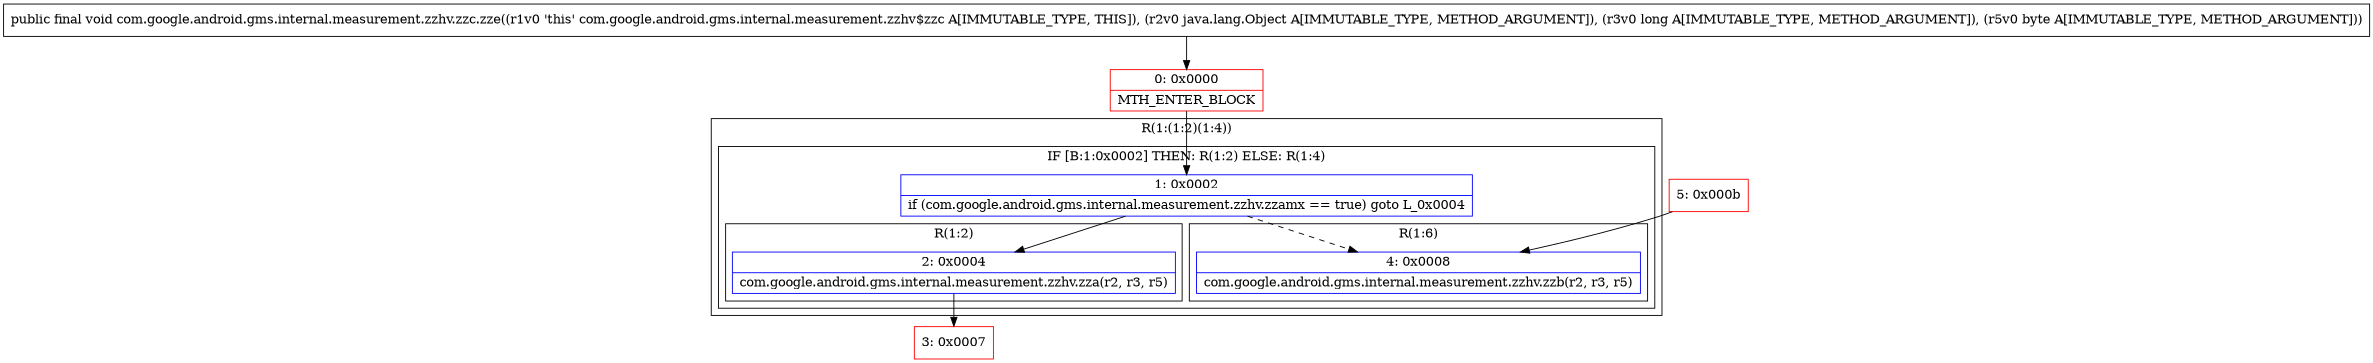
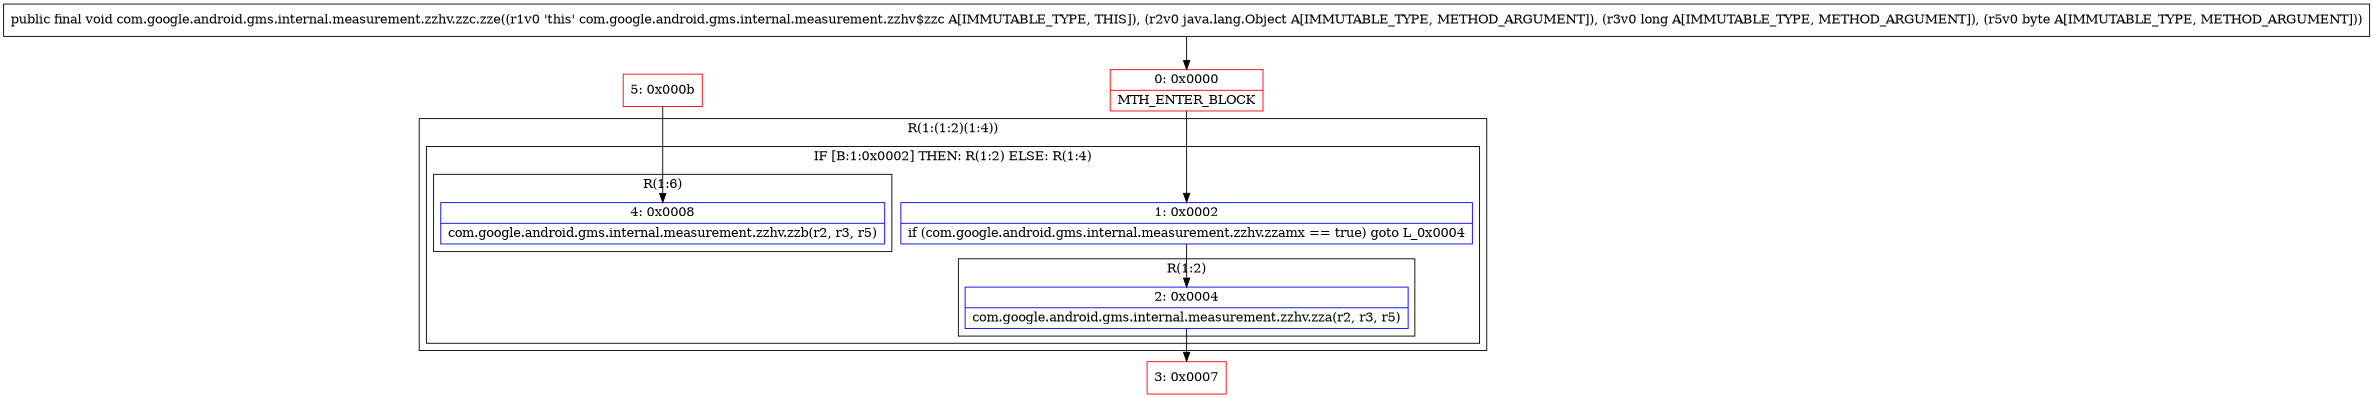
(1298, 233) -> none
